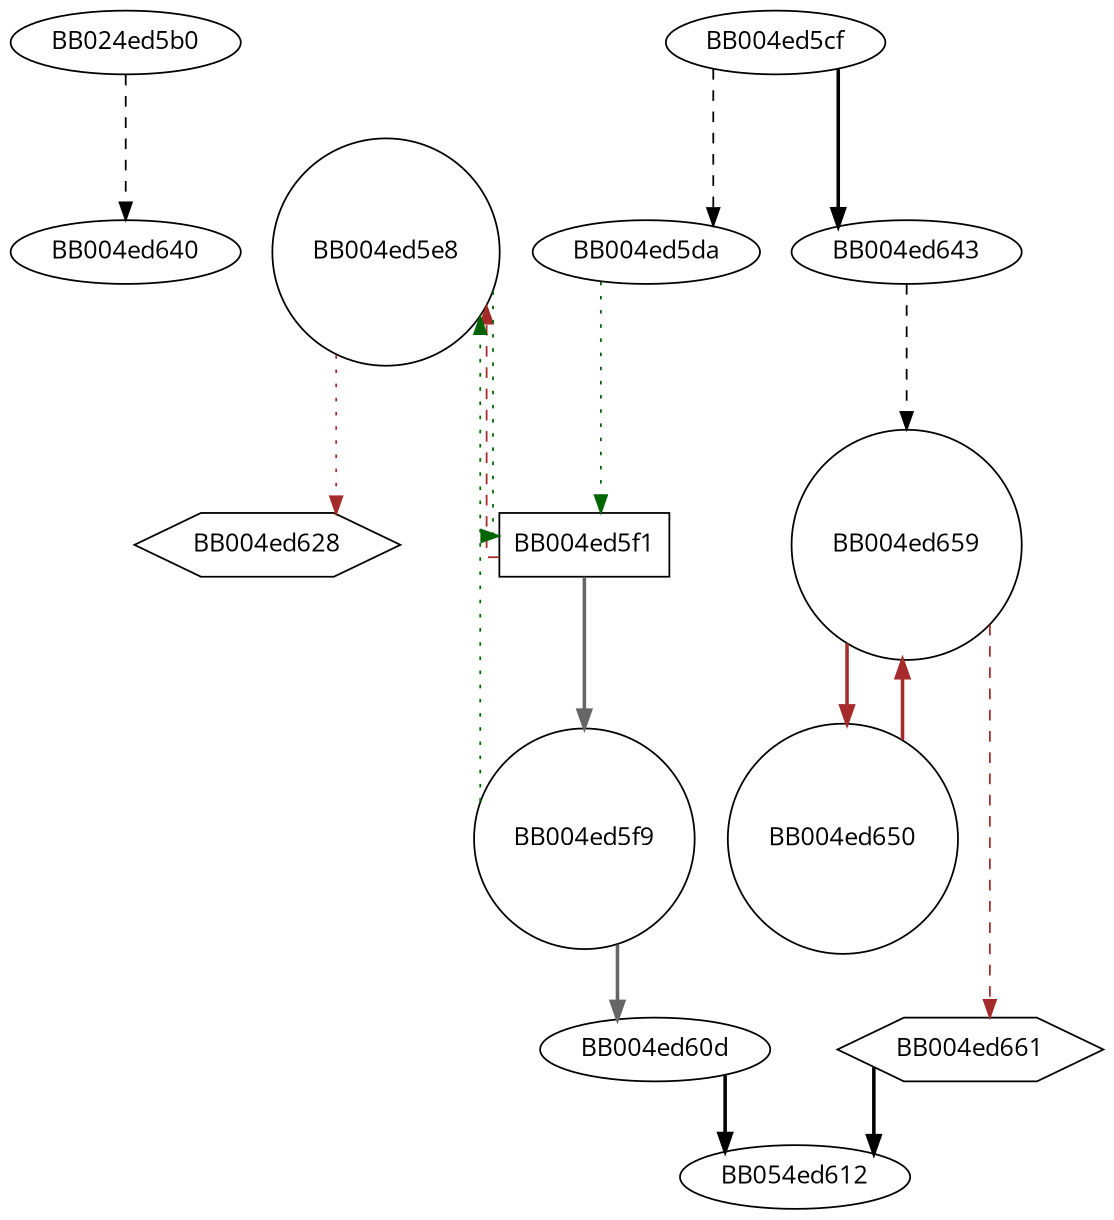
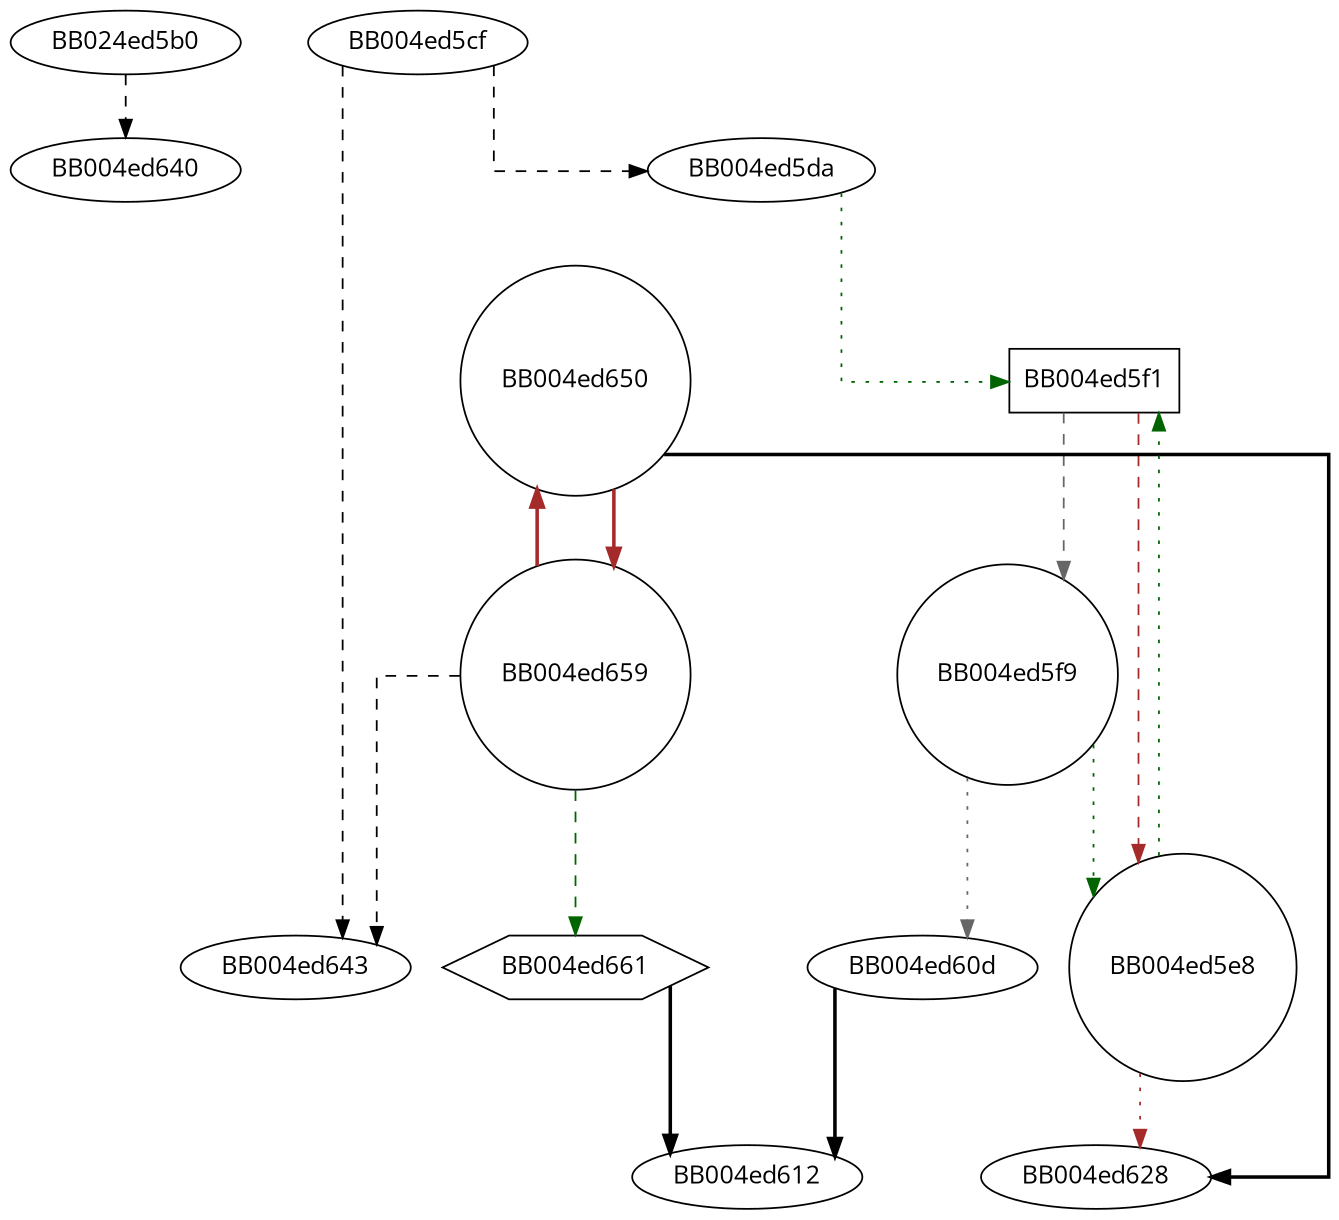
(838, 139) -> (343, 493)
(907, 348) -> (377, 760)
none -> (1329, 533)
(267, 545) -> (1096, 1177)
(584, 643) -> (1064, 487)
(990, 812) -> (576, 854)
(617, 973) -> (967, 849)
(795, 1177) -> (747, 1177)
